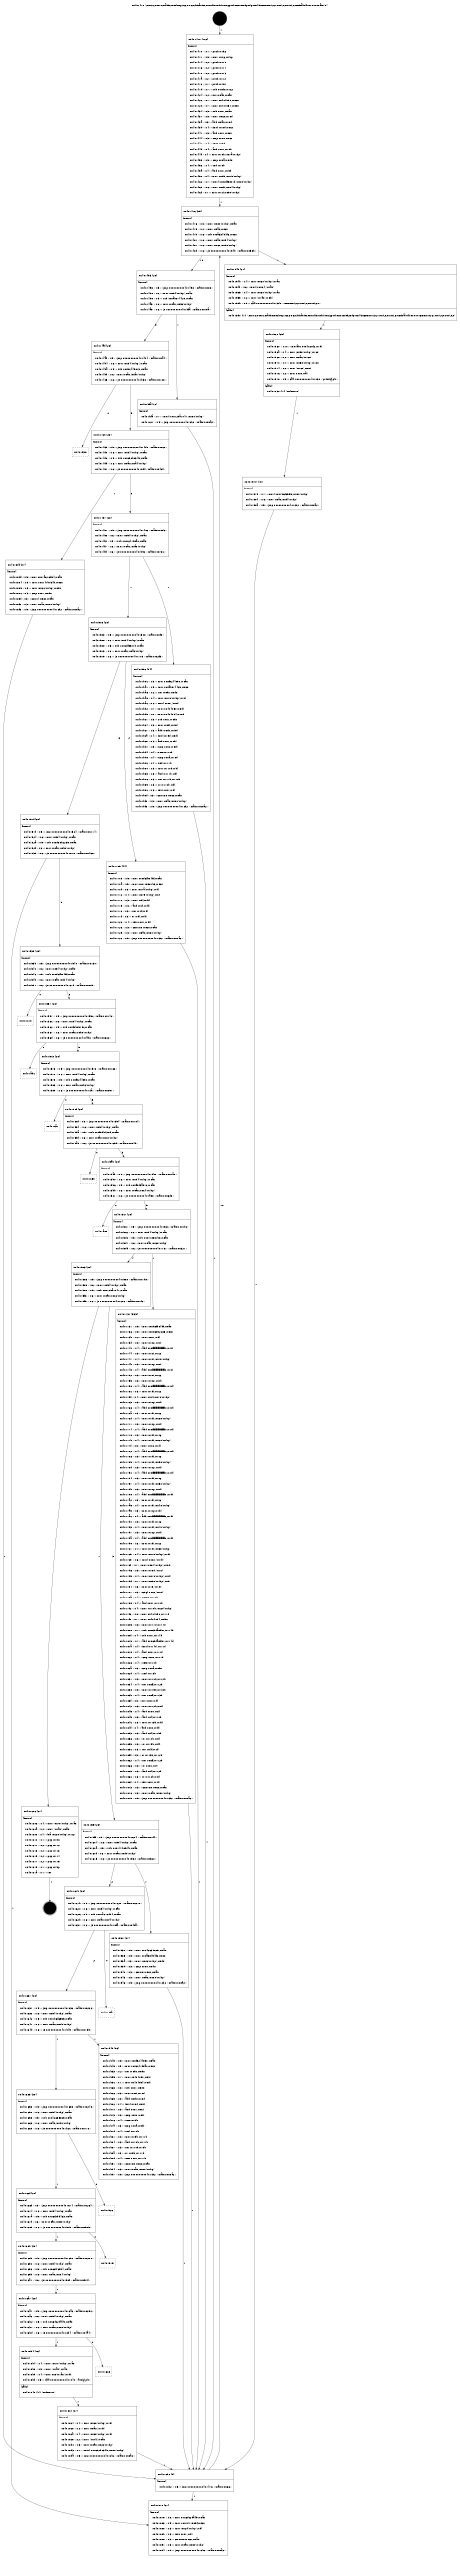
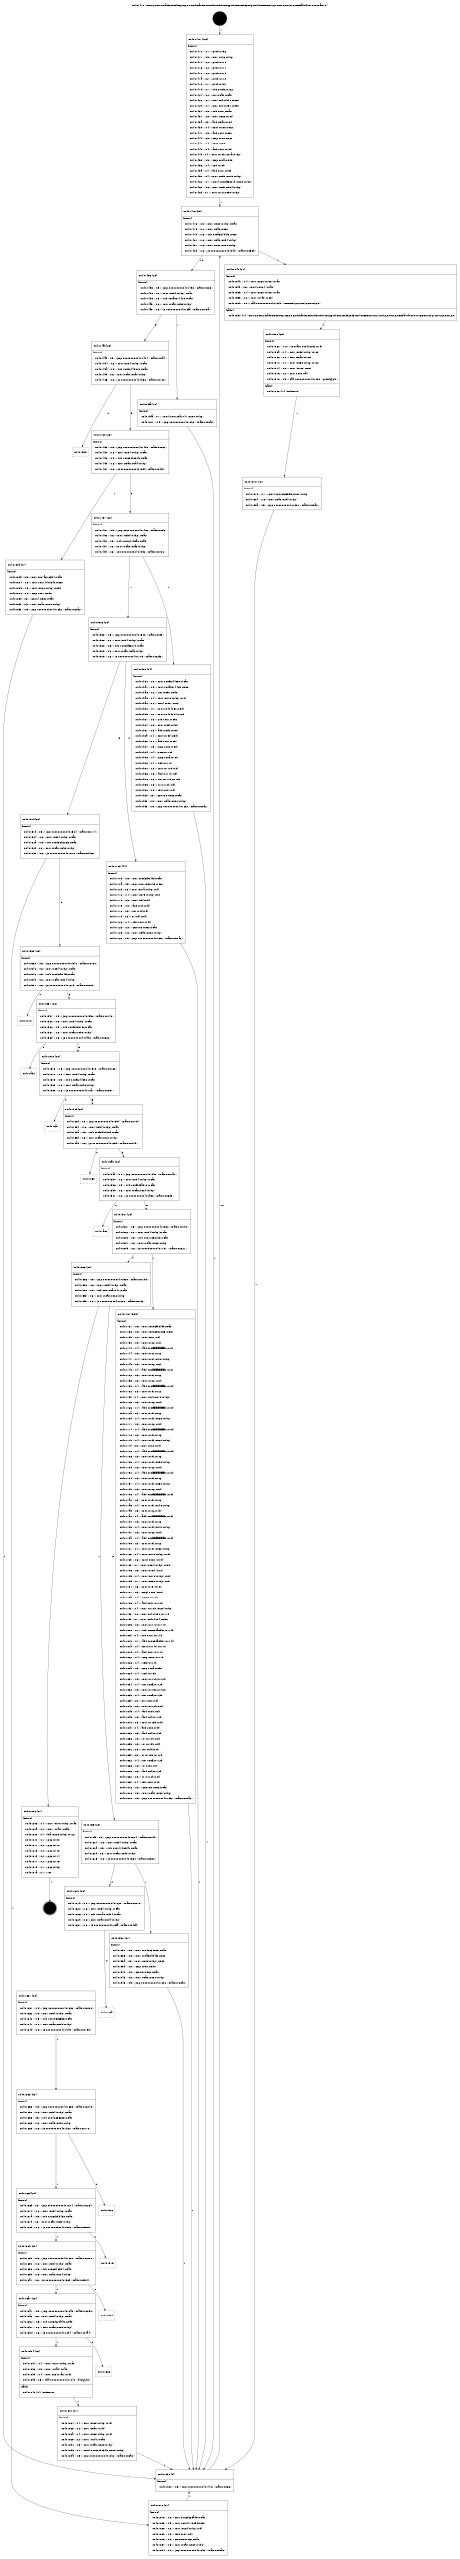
(81, 1960) -> none
(139, 2112) -> none
none -> (106, 2316)
(193, 2495) -> (188, 2497)
